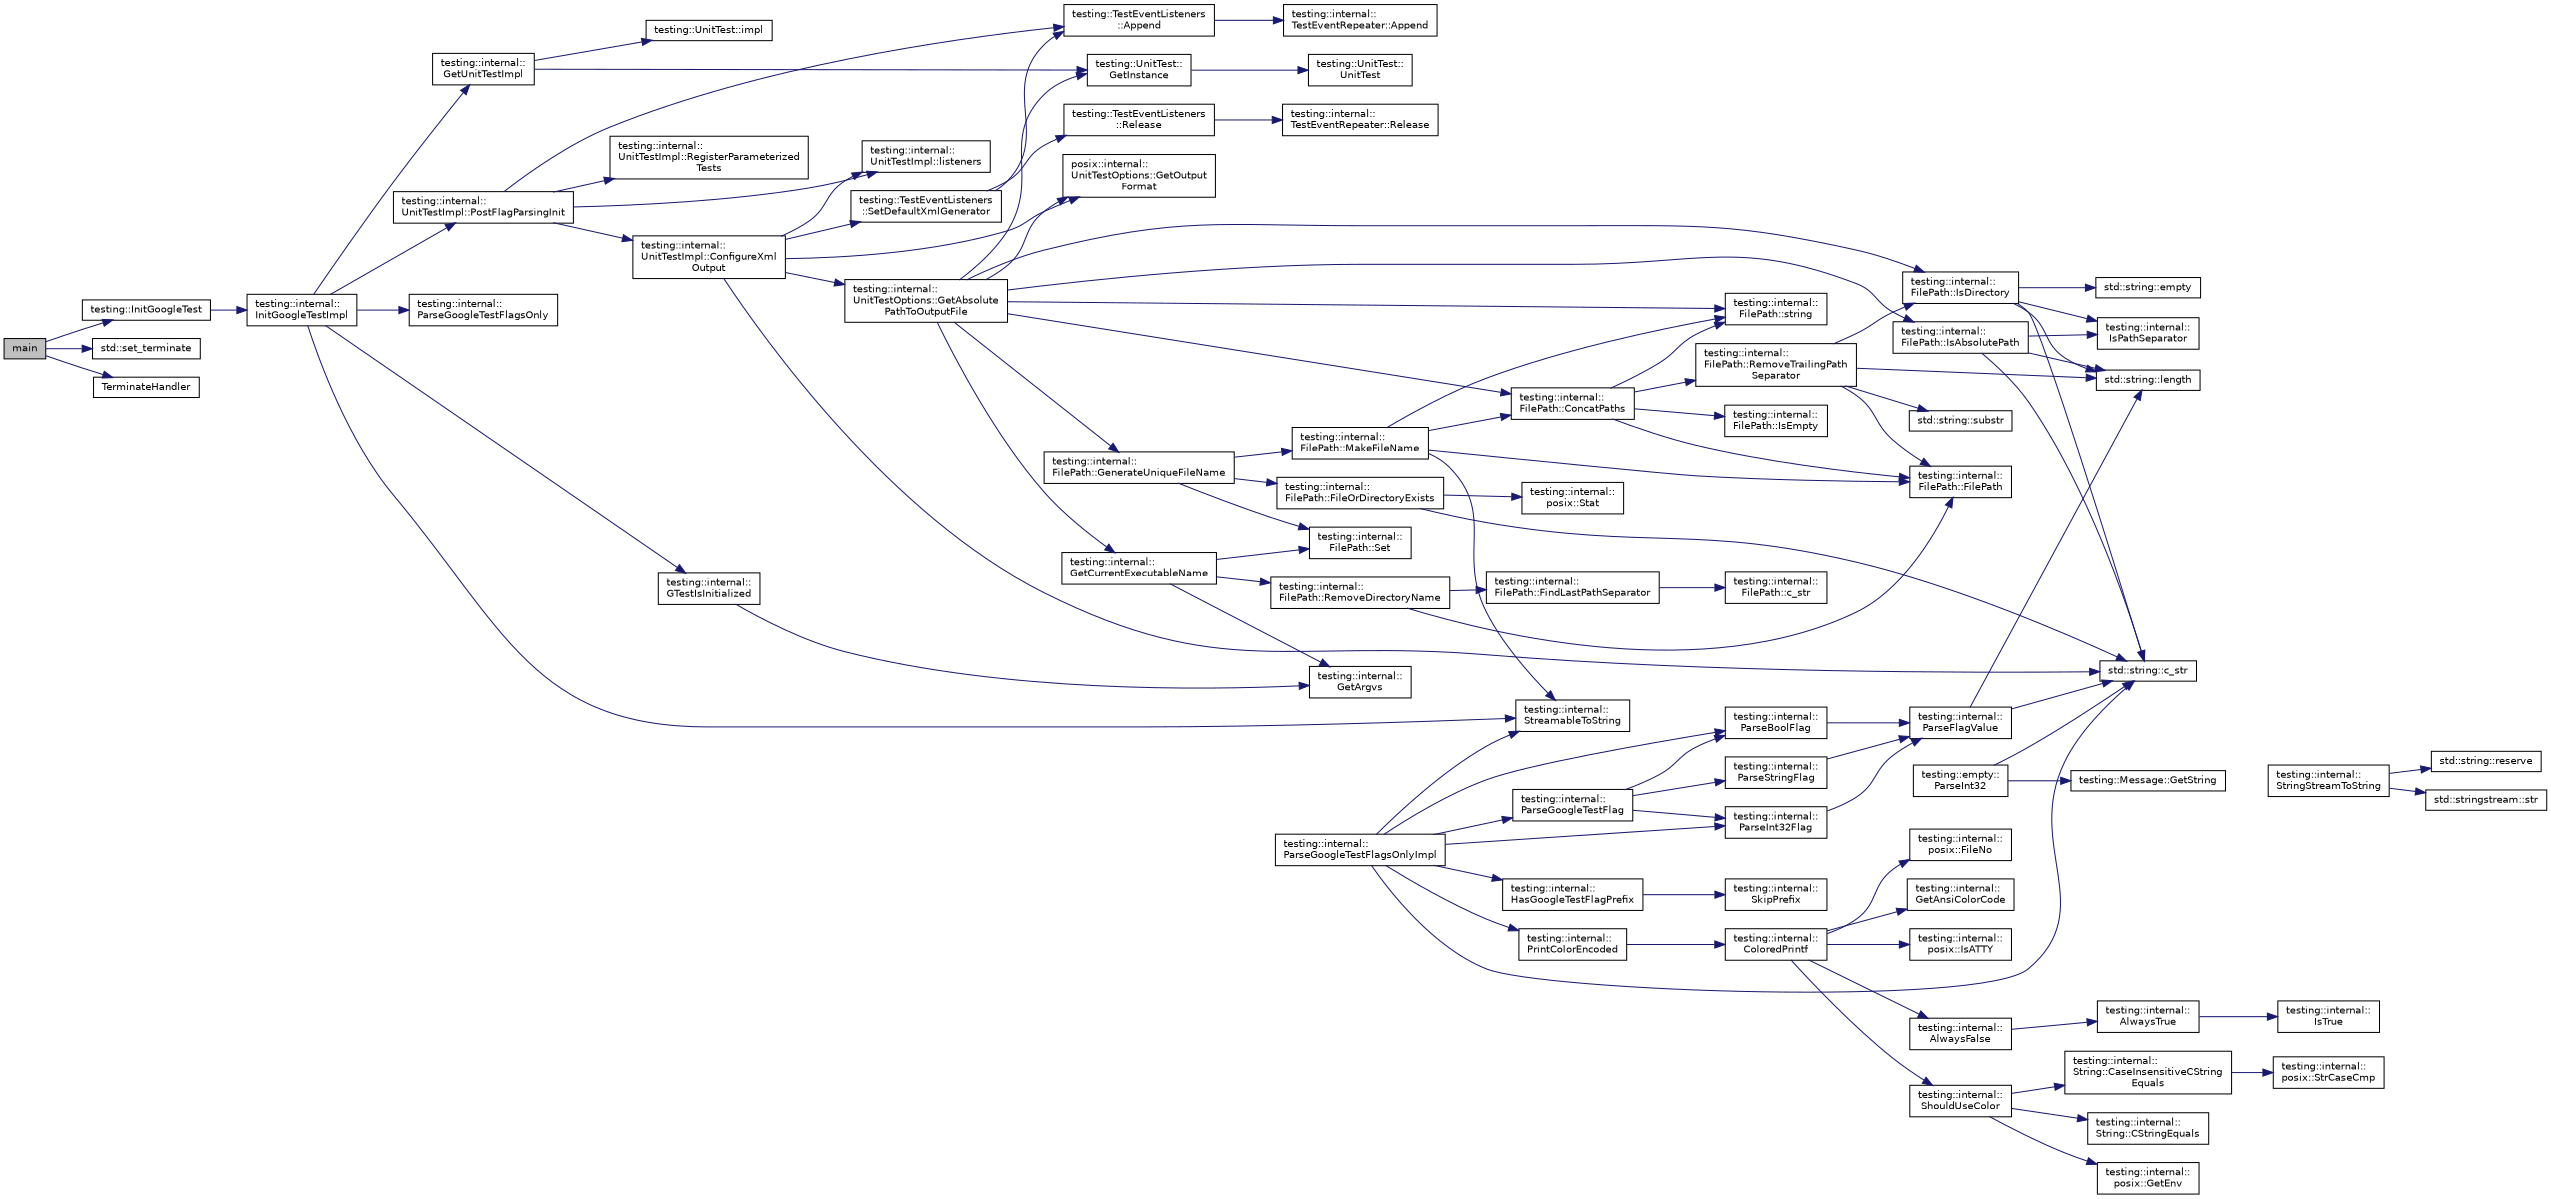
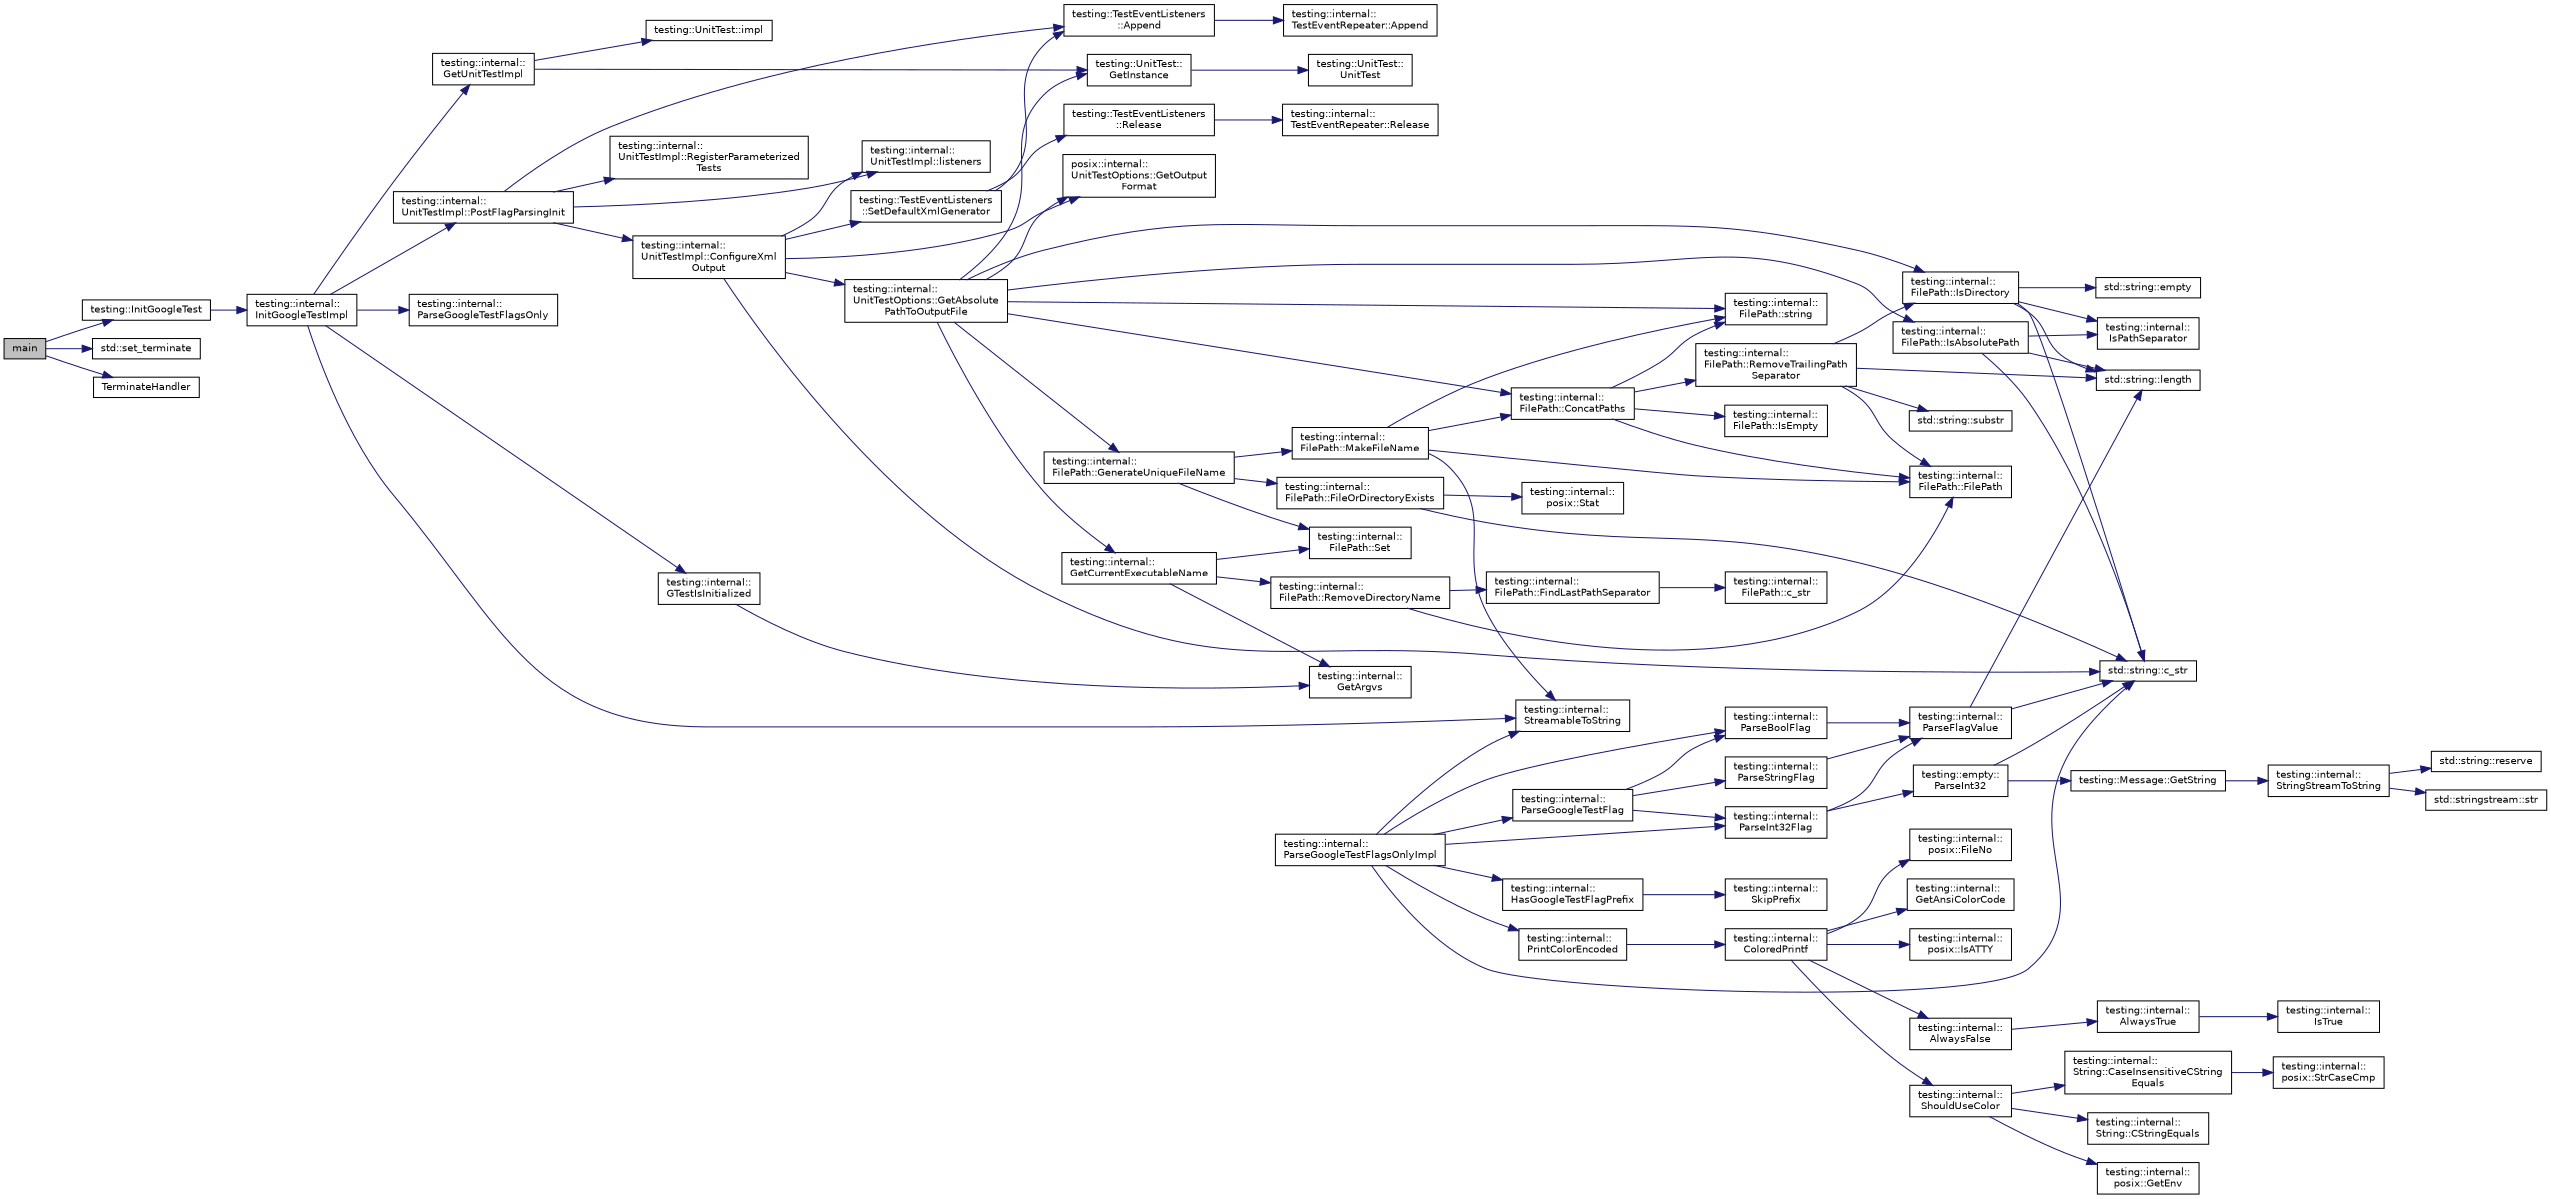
none -> (2242, 781)
none -> (1865, 802)
